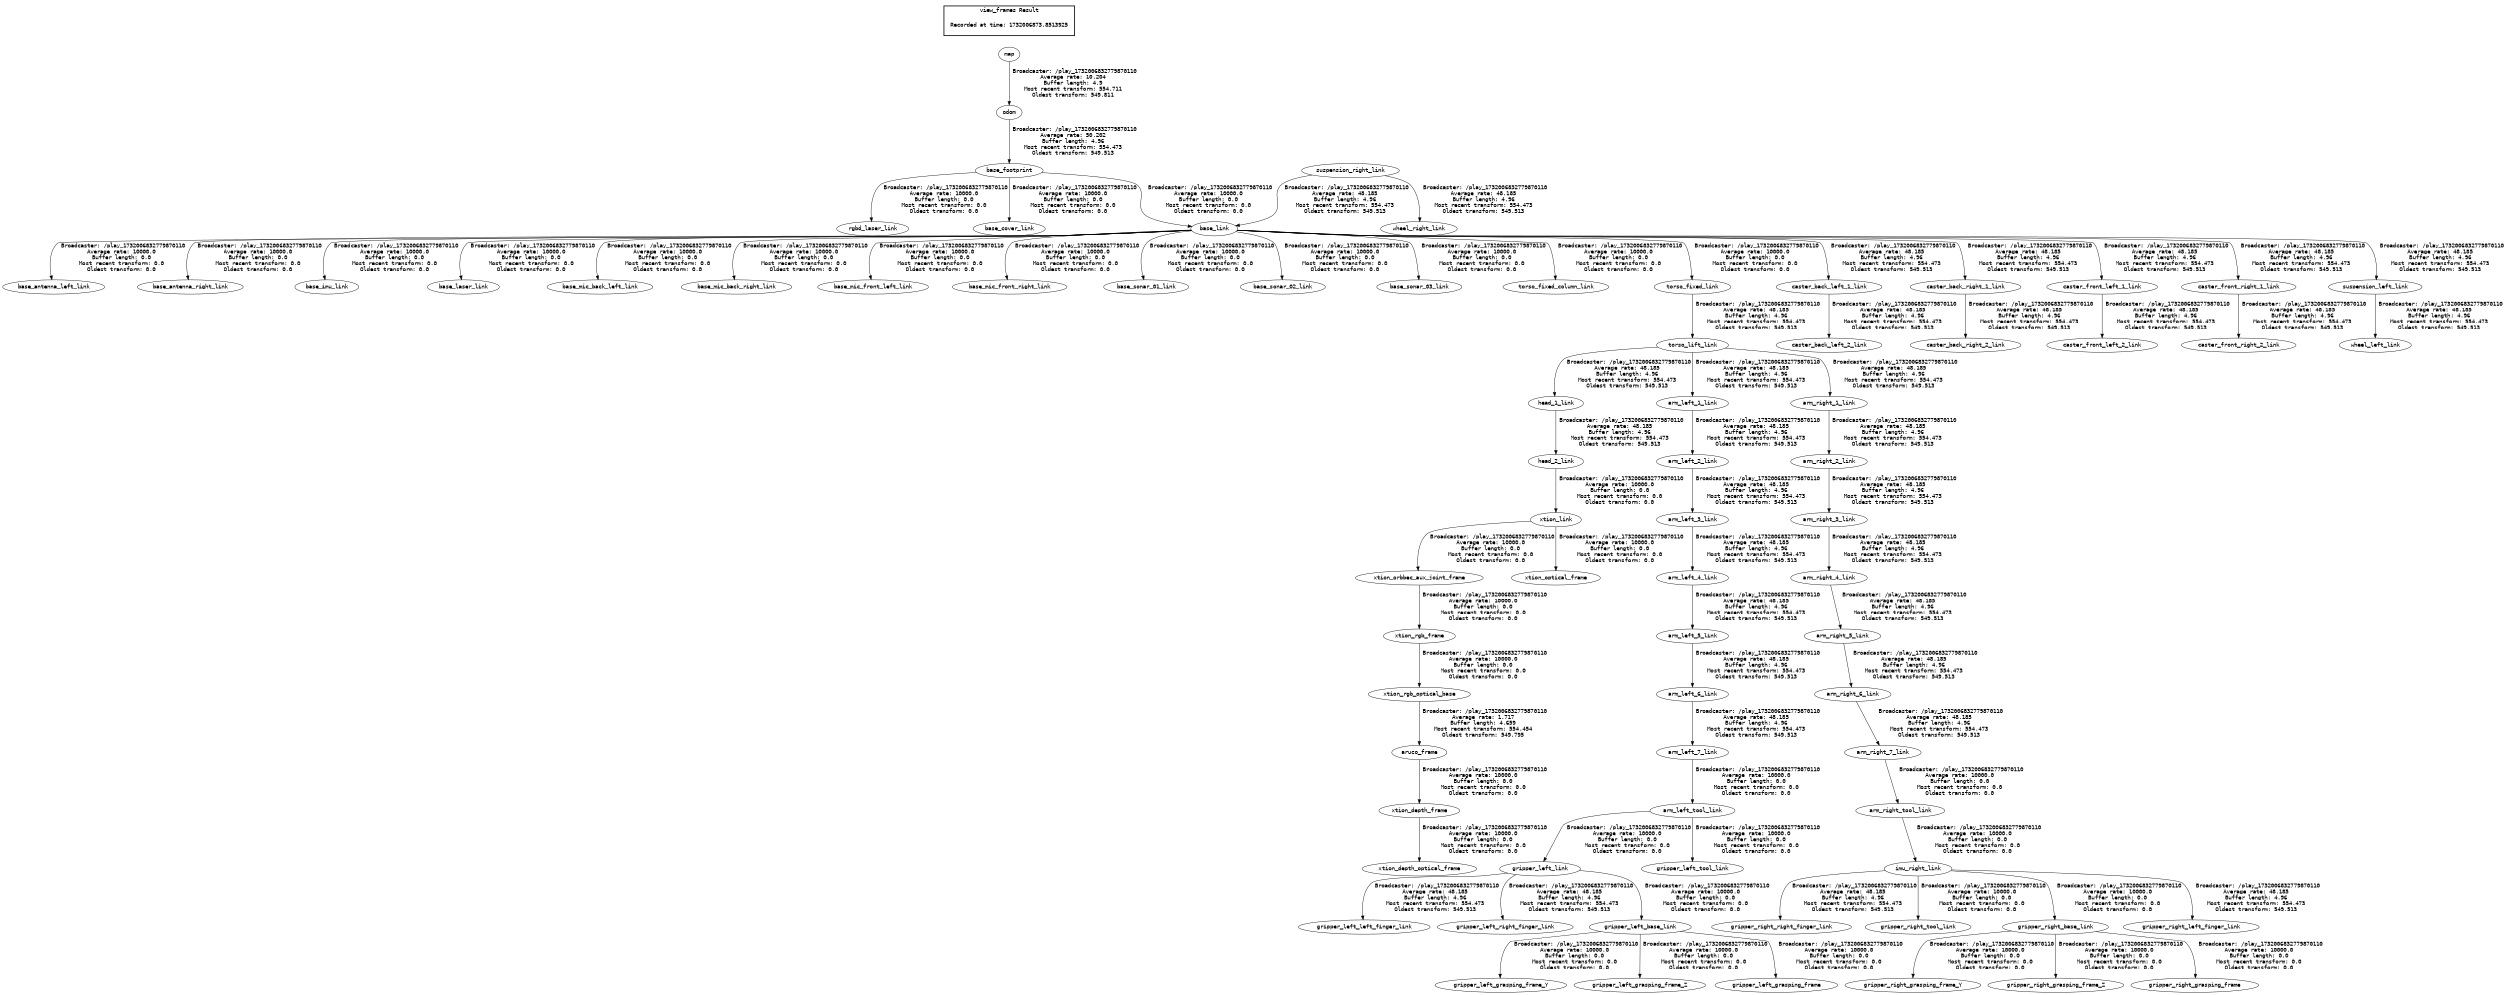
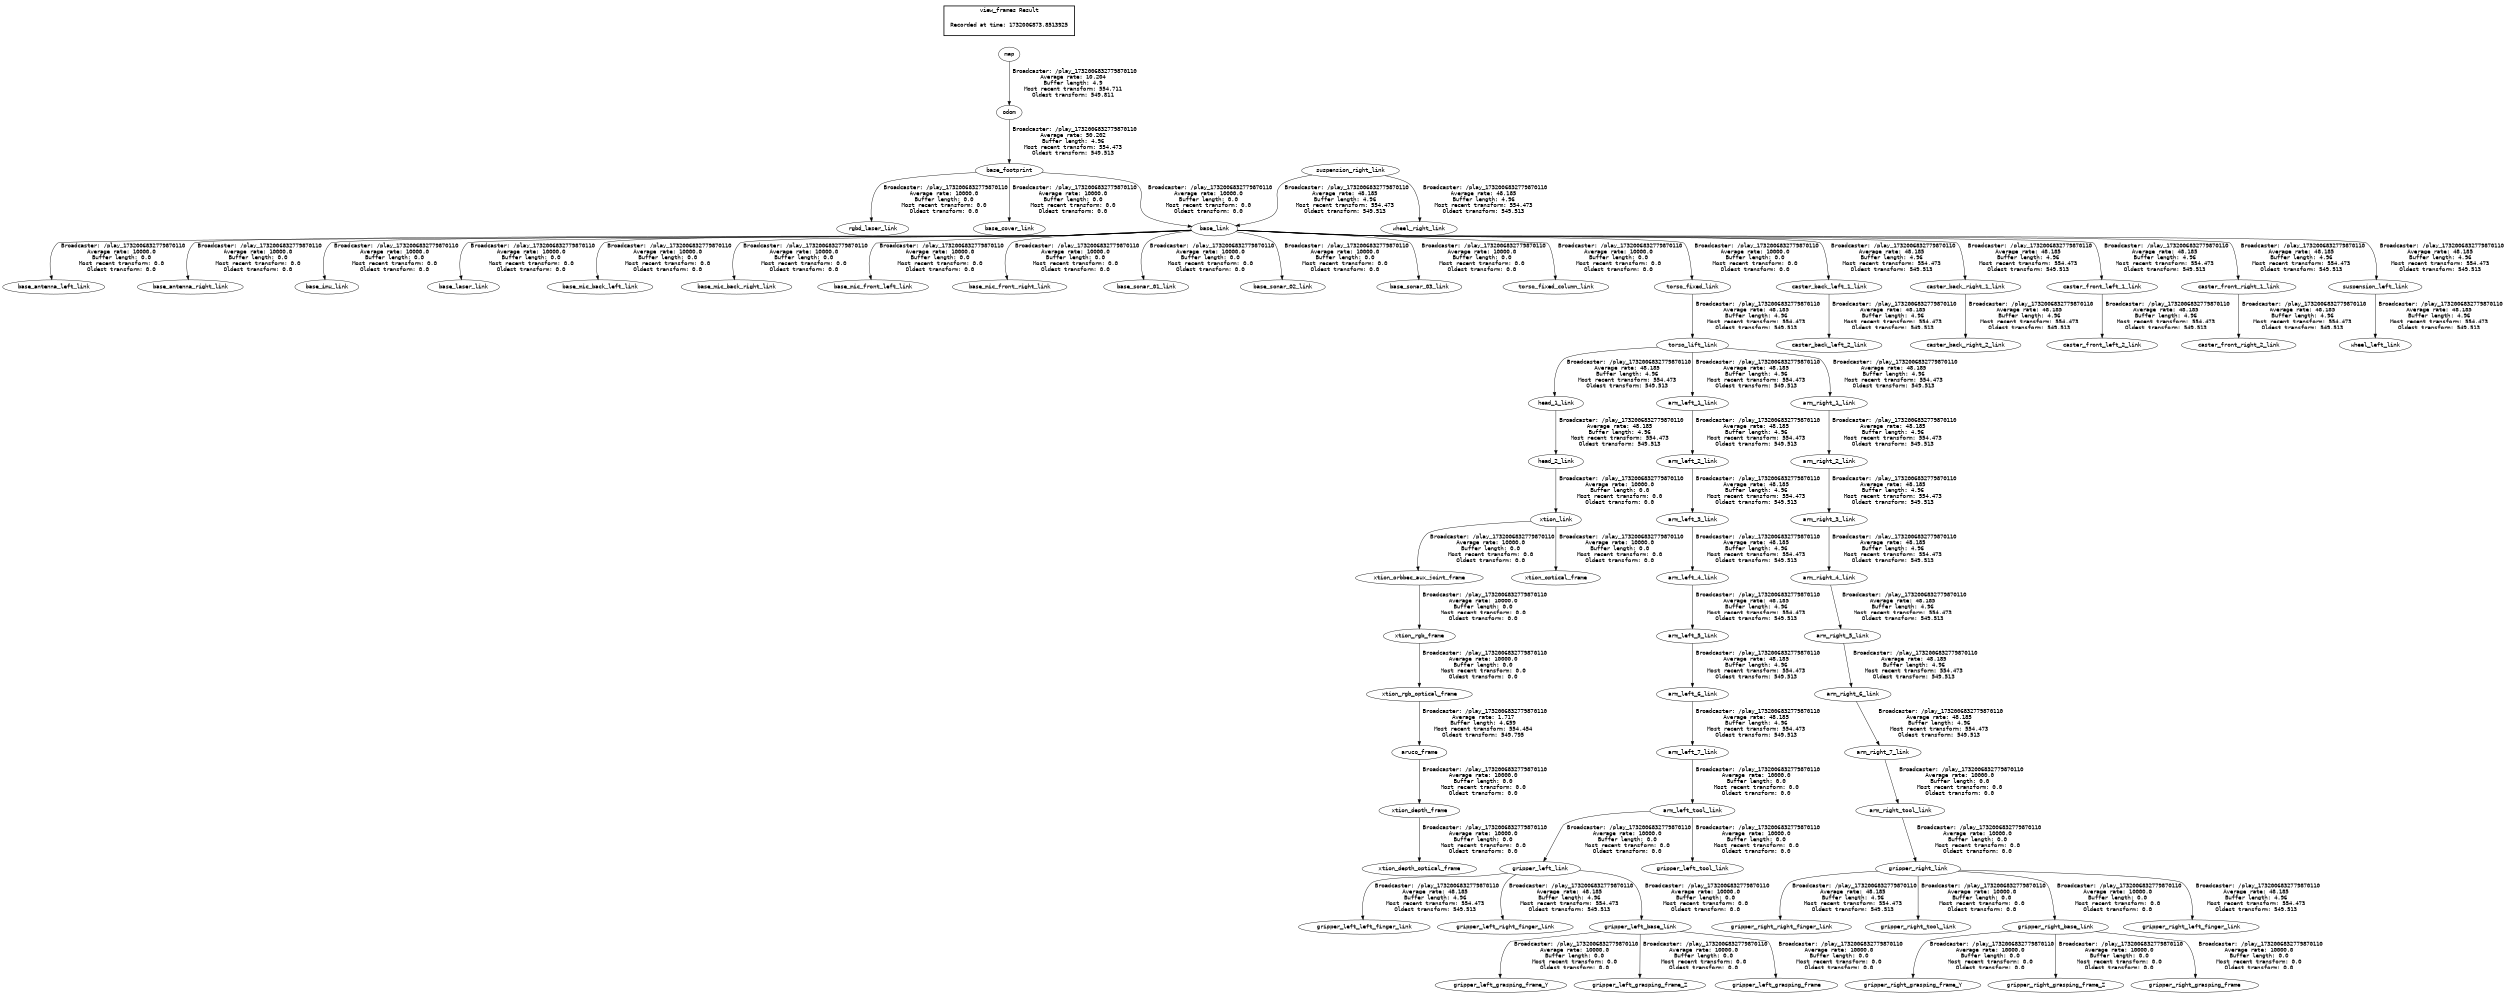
(1419, 694) -> (1419, 694)
(1918, 869) -> (1918, 869)
